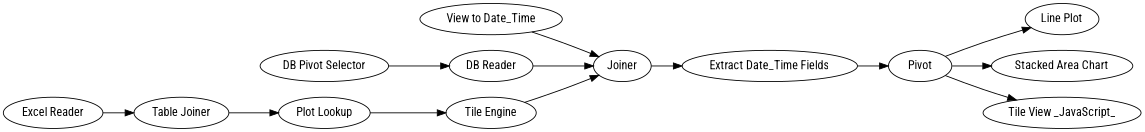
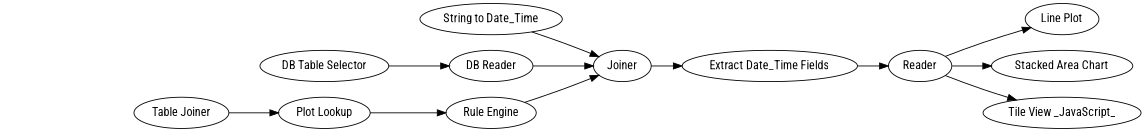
(491, 19) -> (491, 19)
(324, 66) -> (324, 66)
(920, 66) -> (920, 66)
(53, 113) -> none
(491, 113) -> (491, 113)
